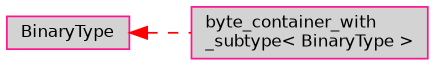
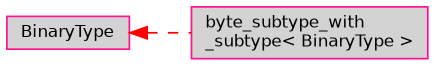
(310, 33) -> (310, 33)
